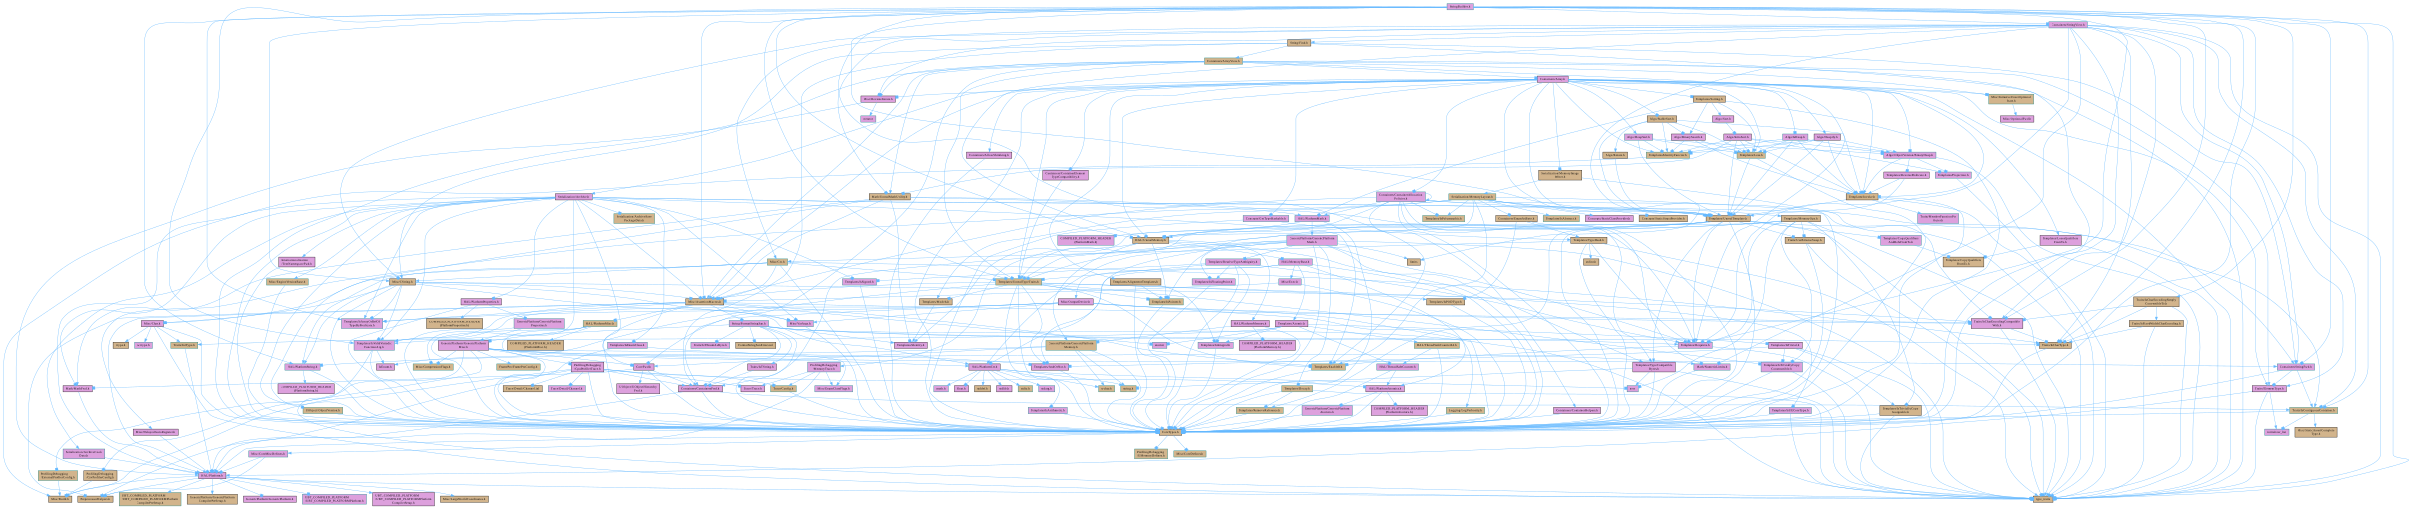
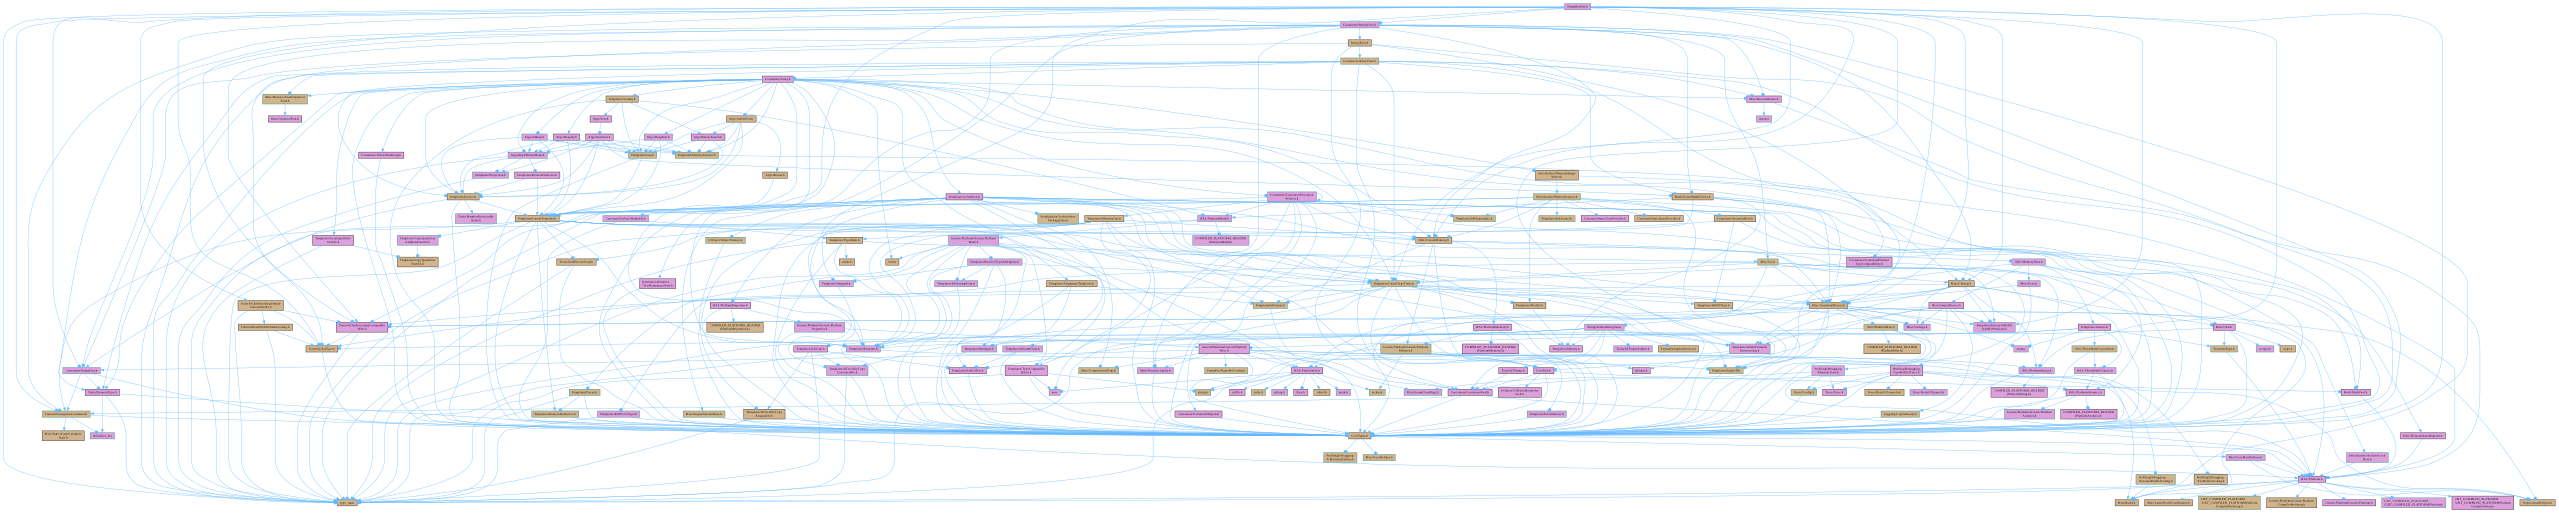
(1910, 155) -> (528, 155)
none -> (2151, 399)
